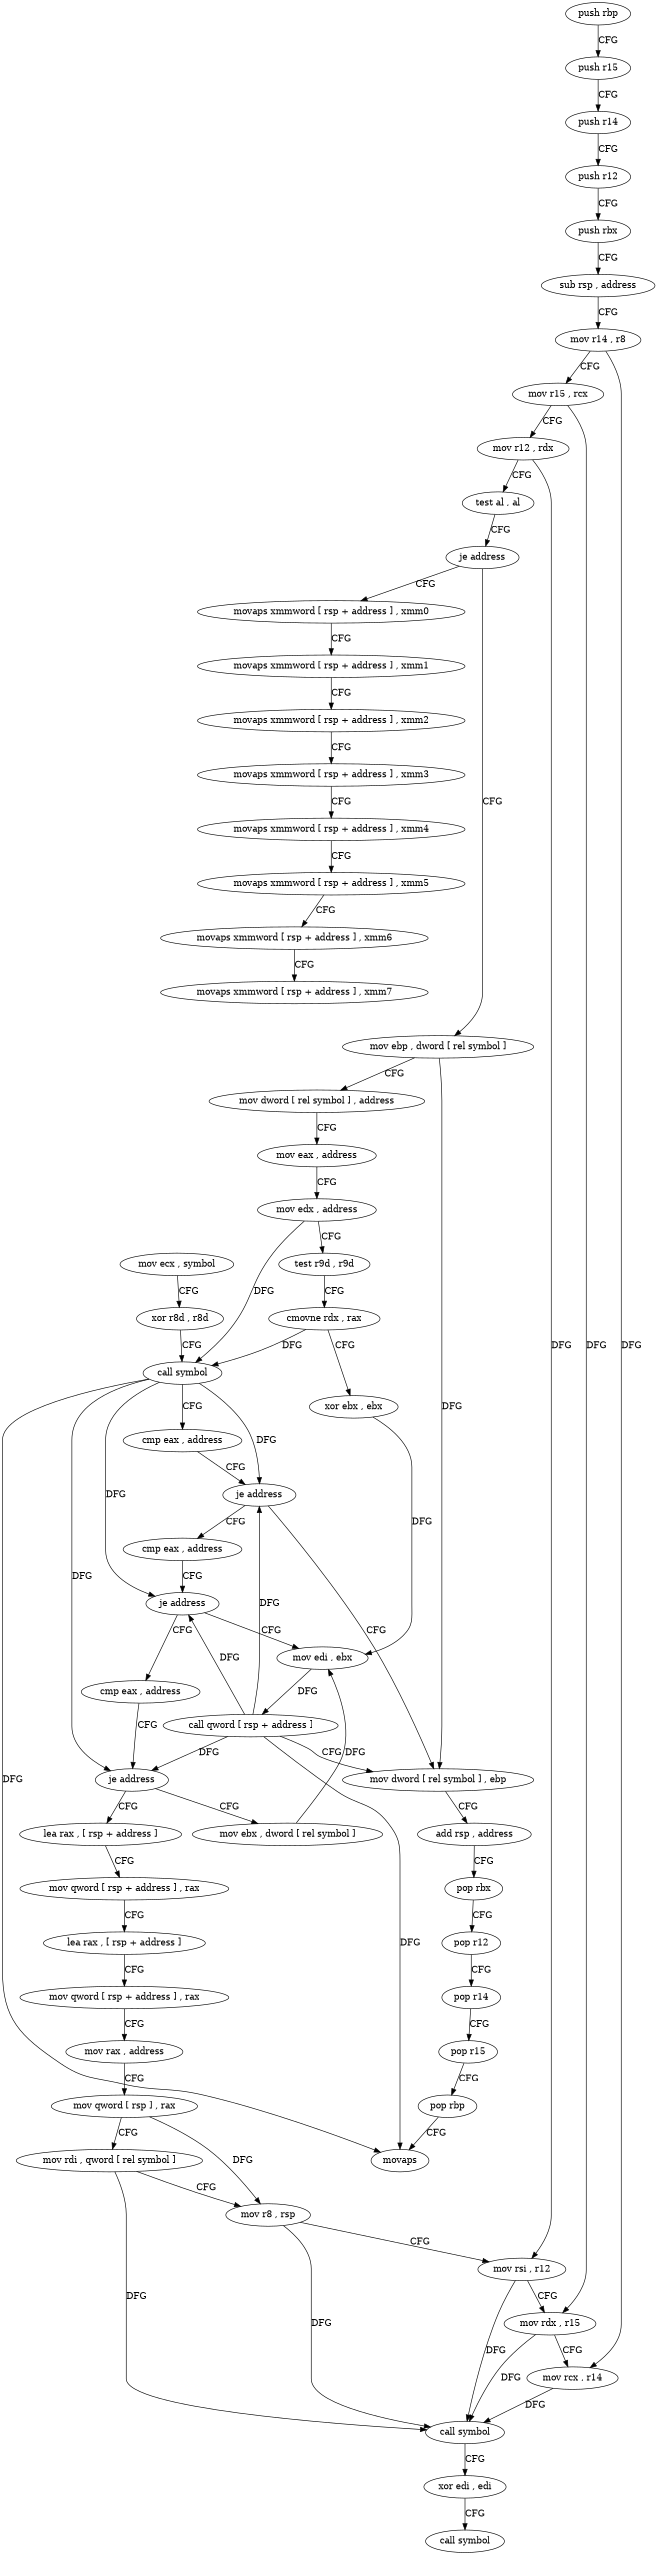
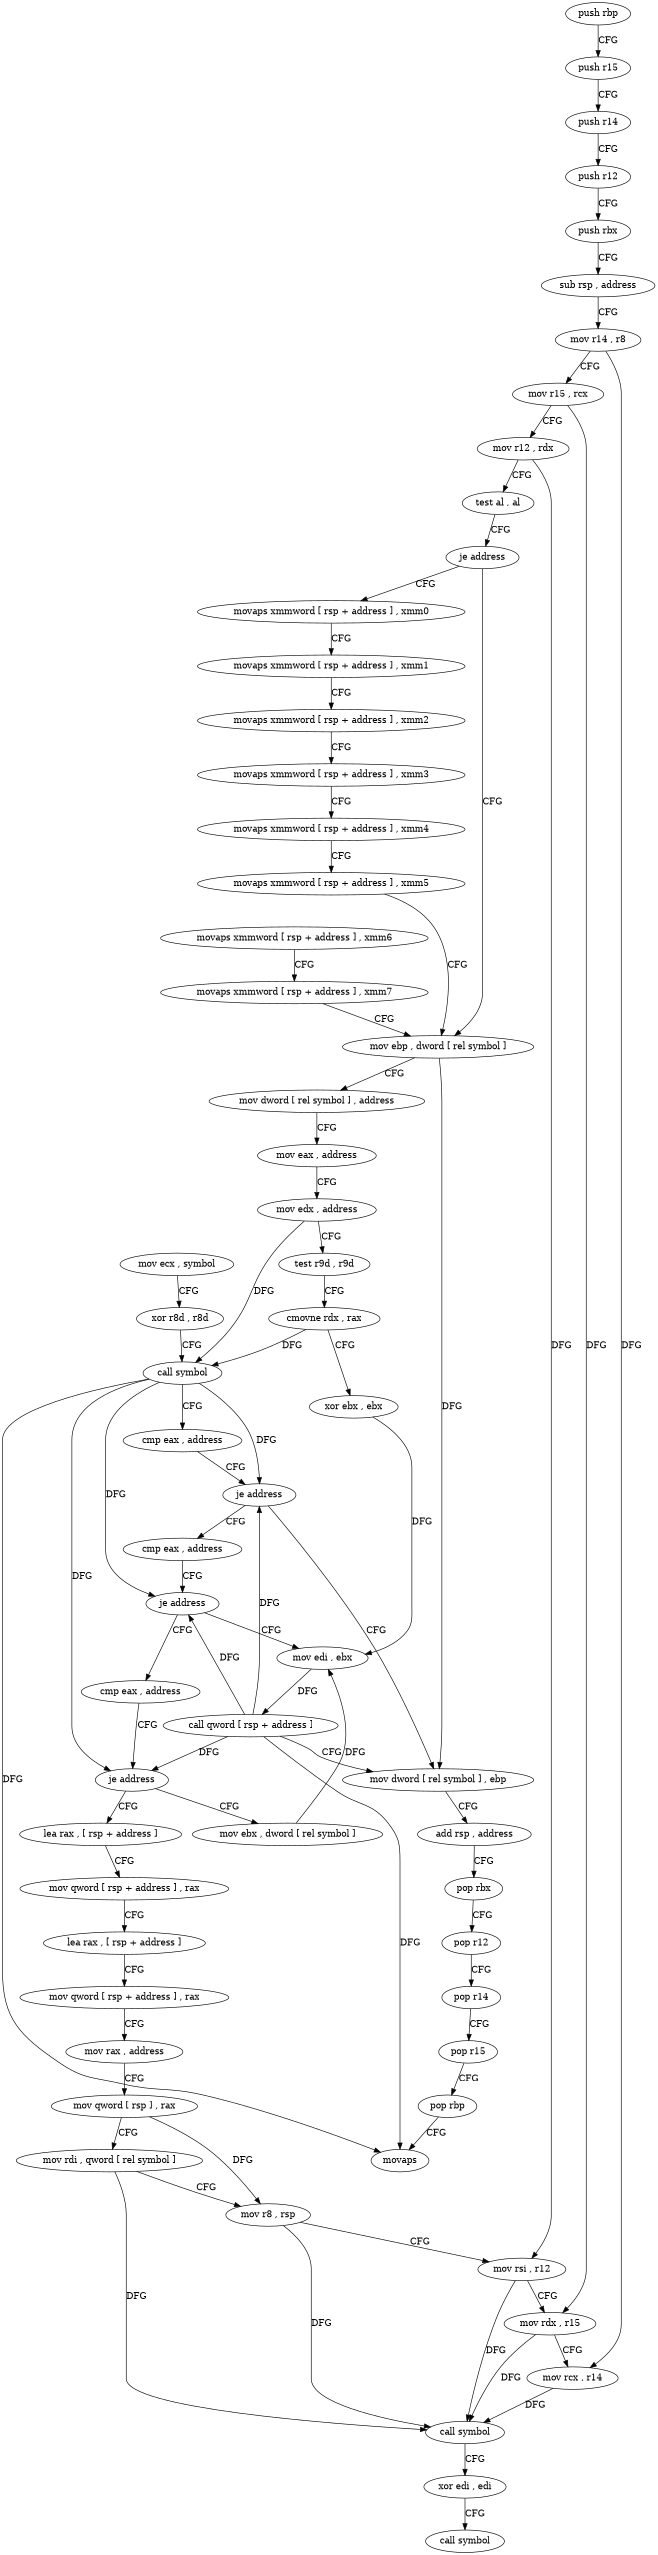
(315, 908) -> (443, 947)
none -> (364, 1019)
